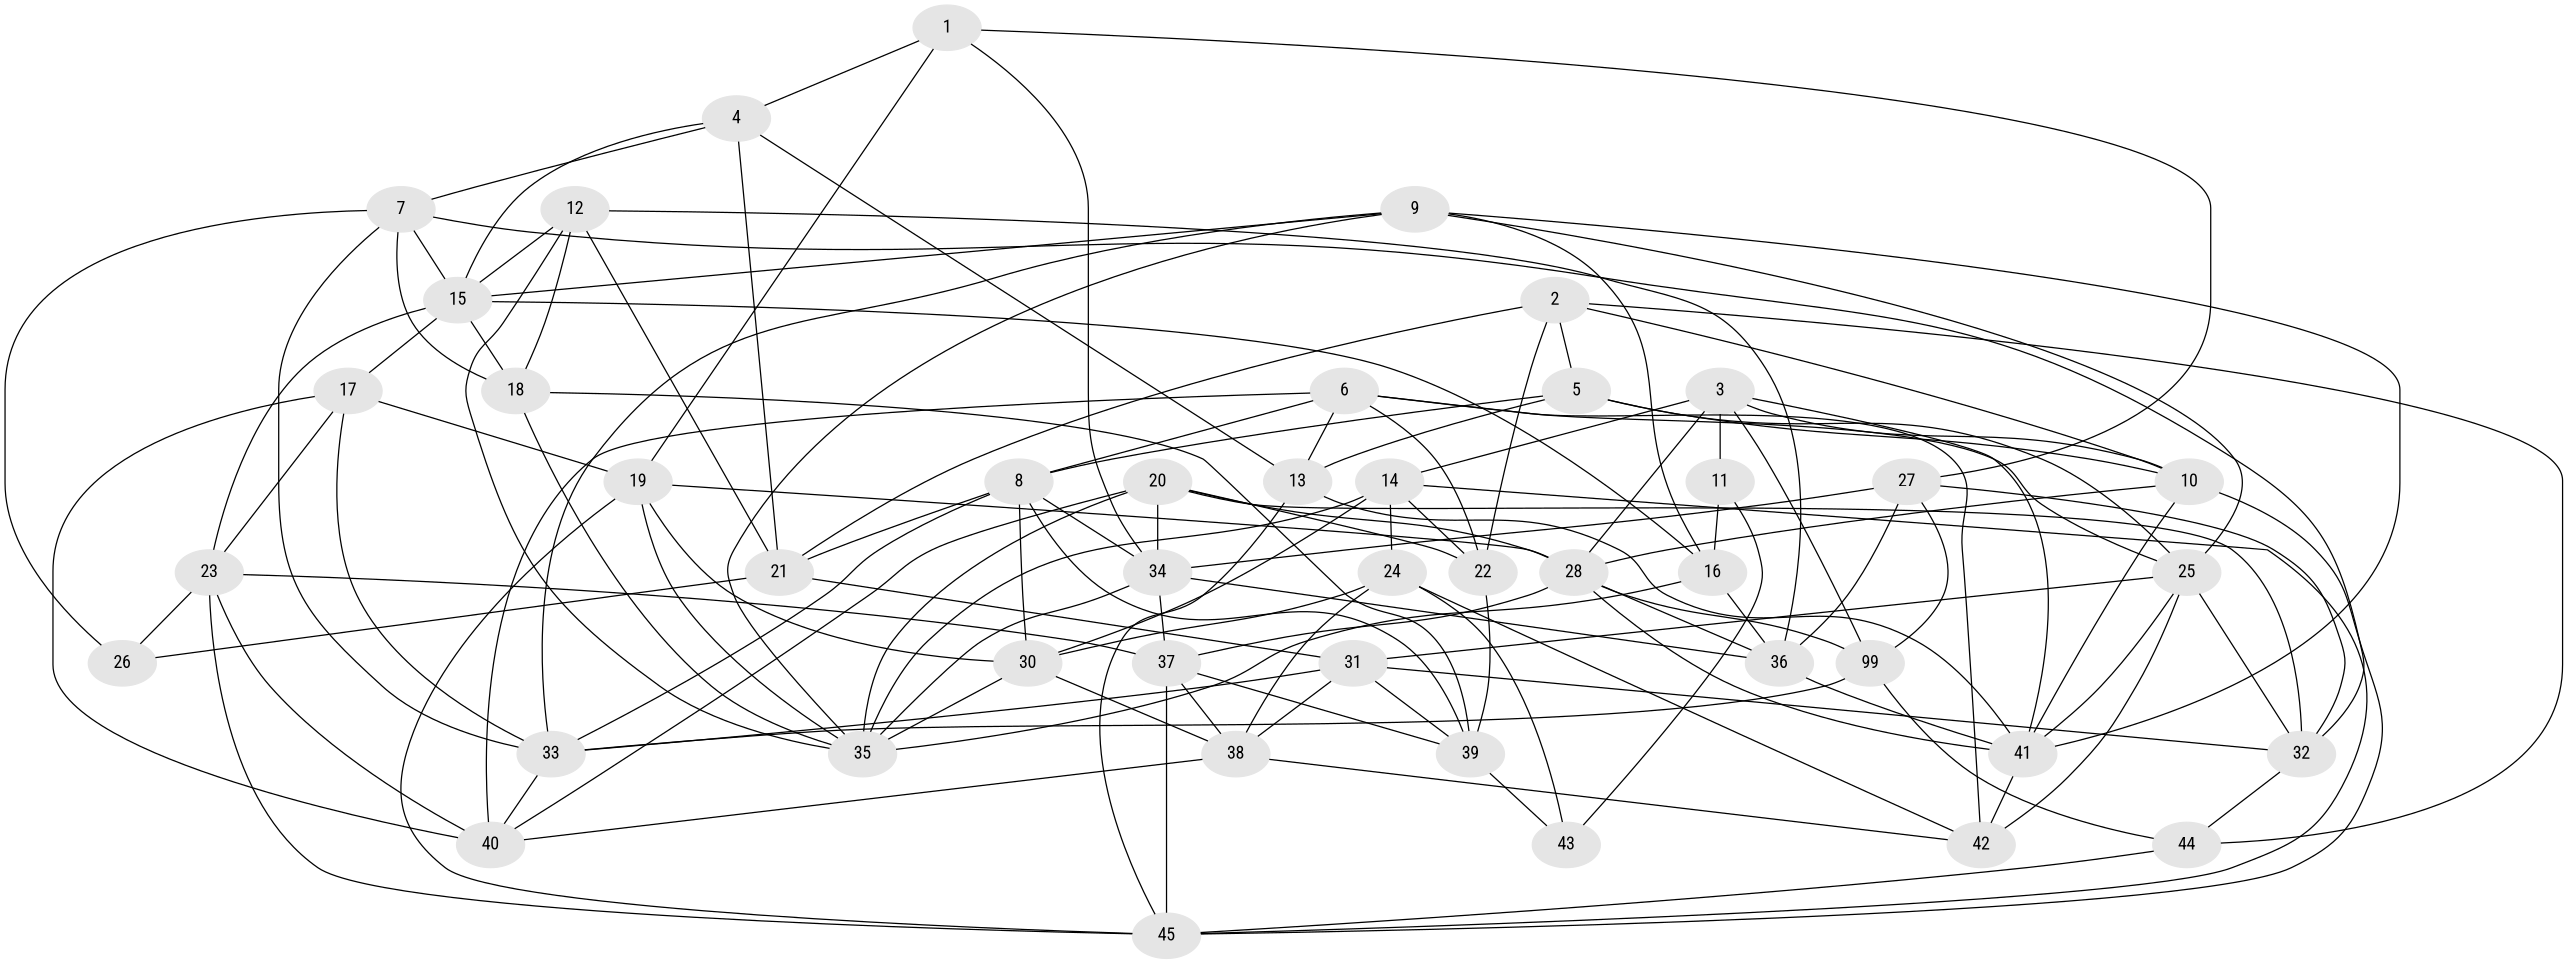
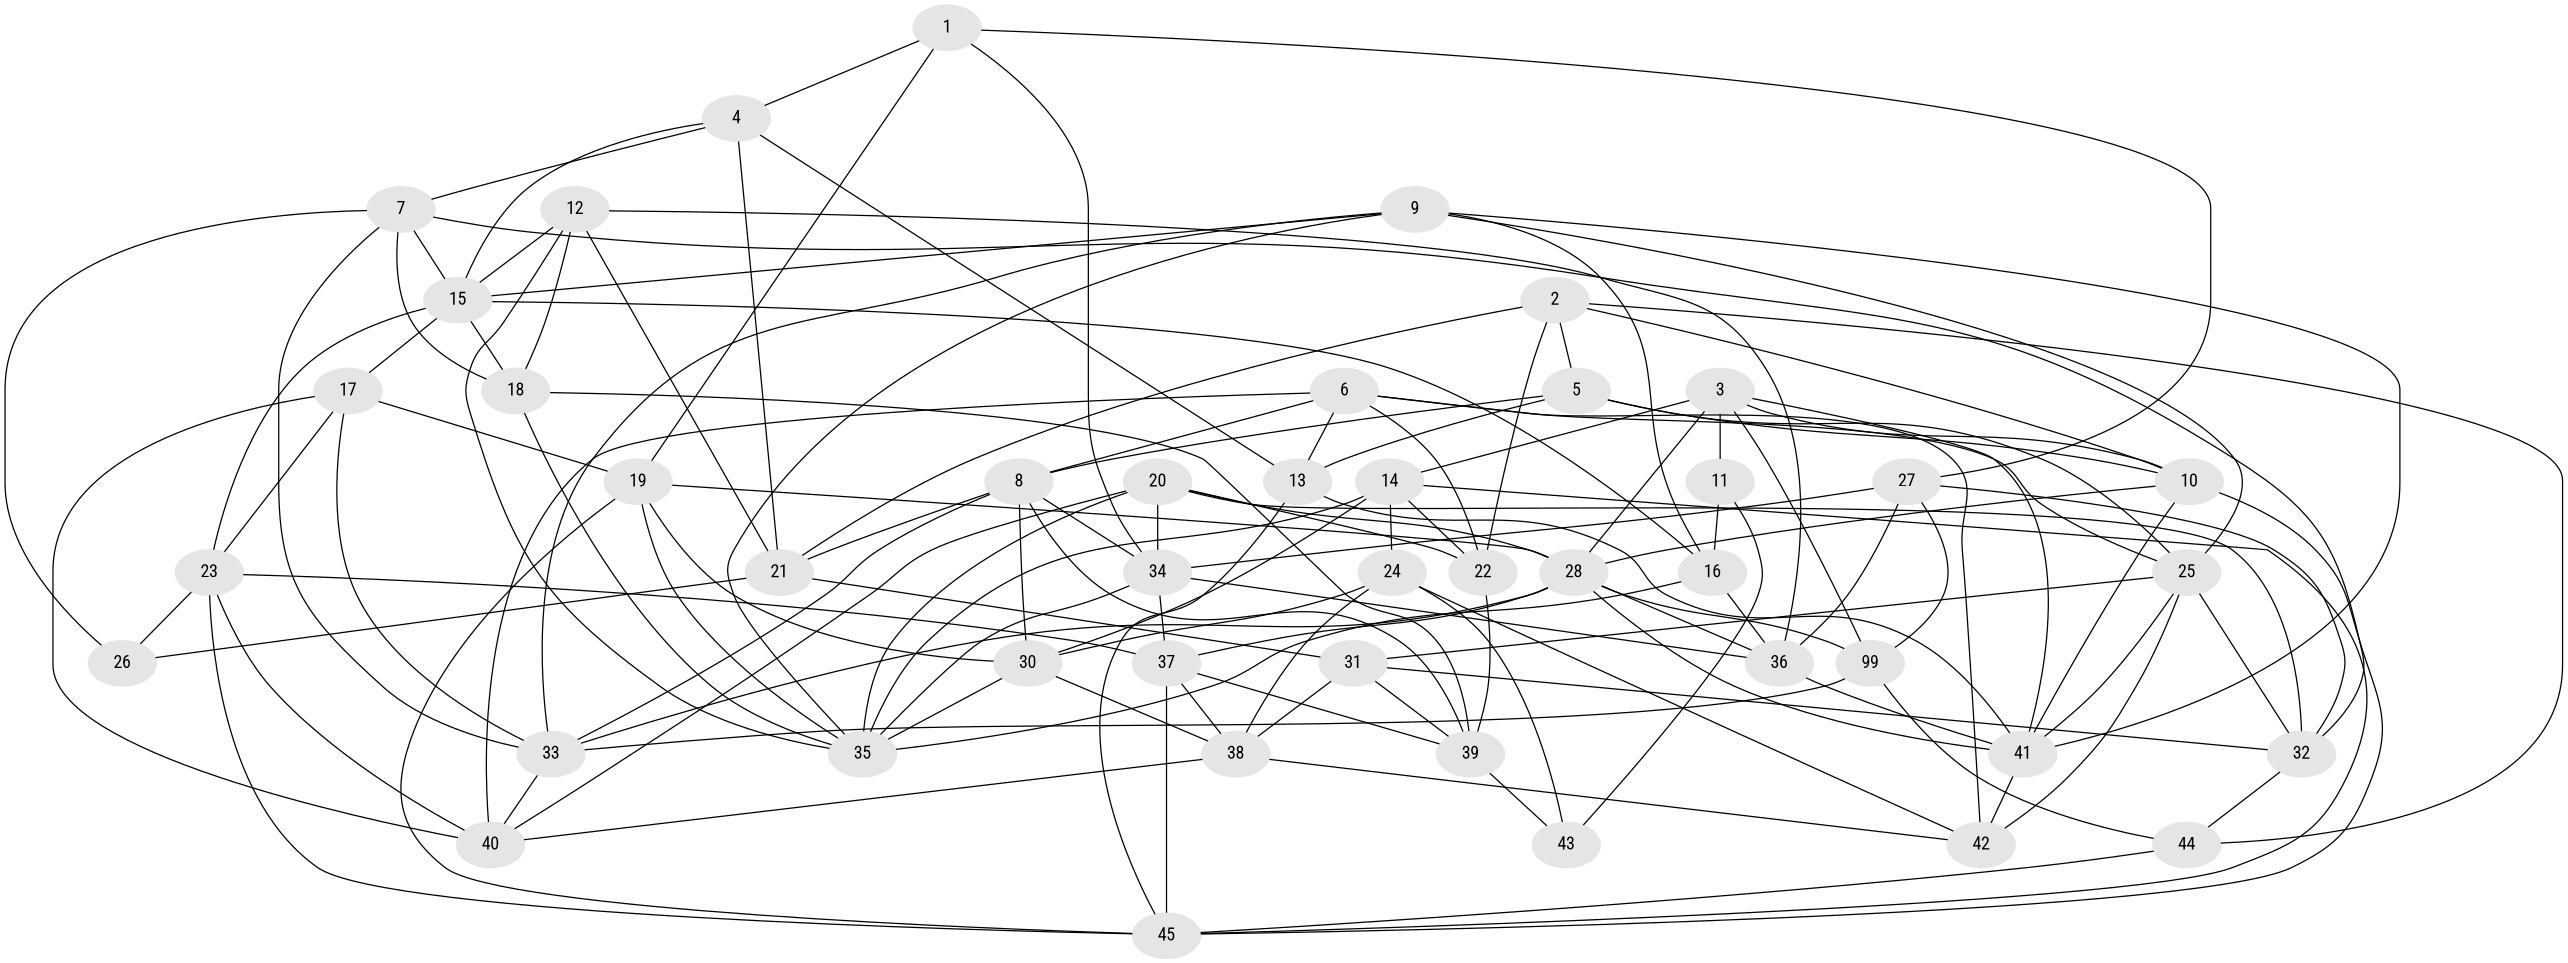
(953, 715) -> (1060, 630)
